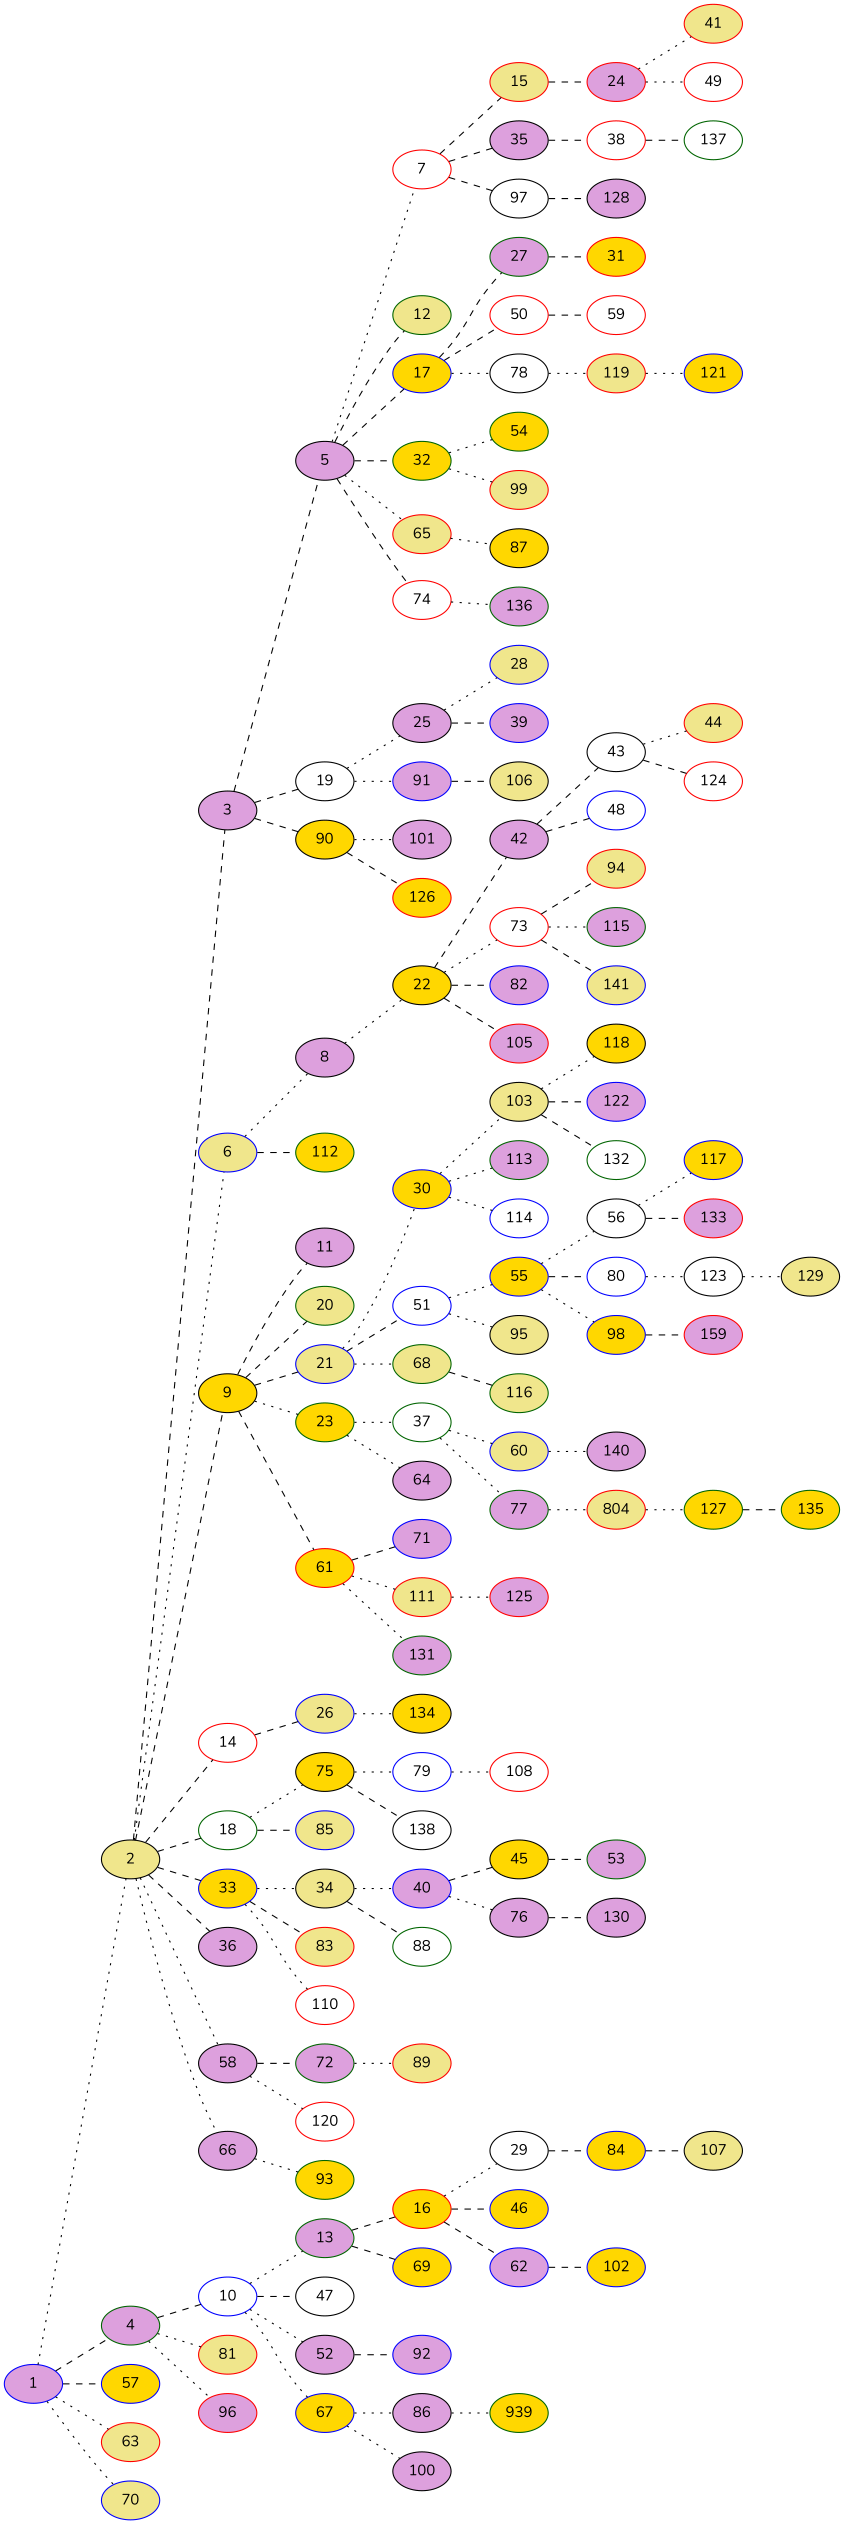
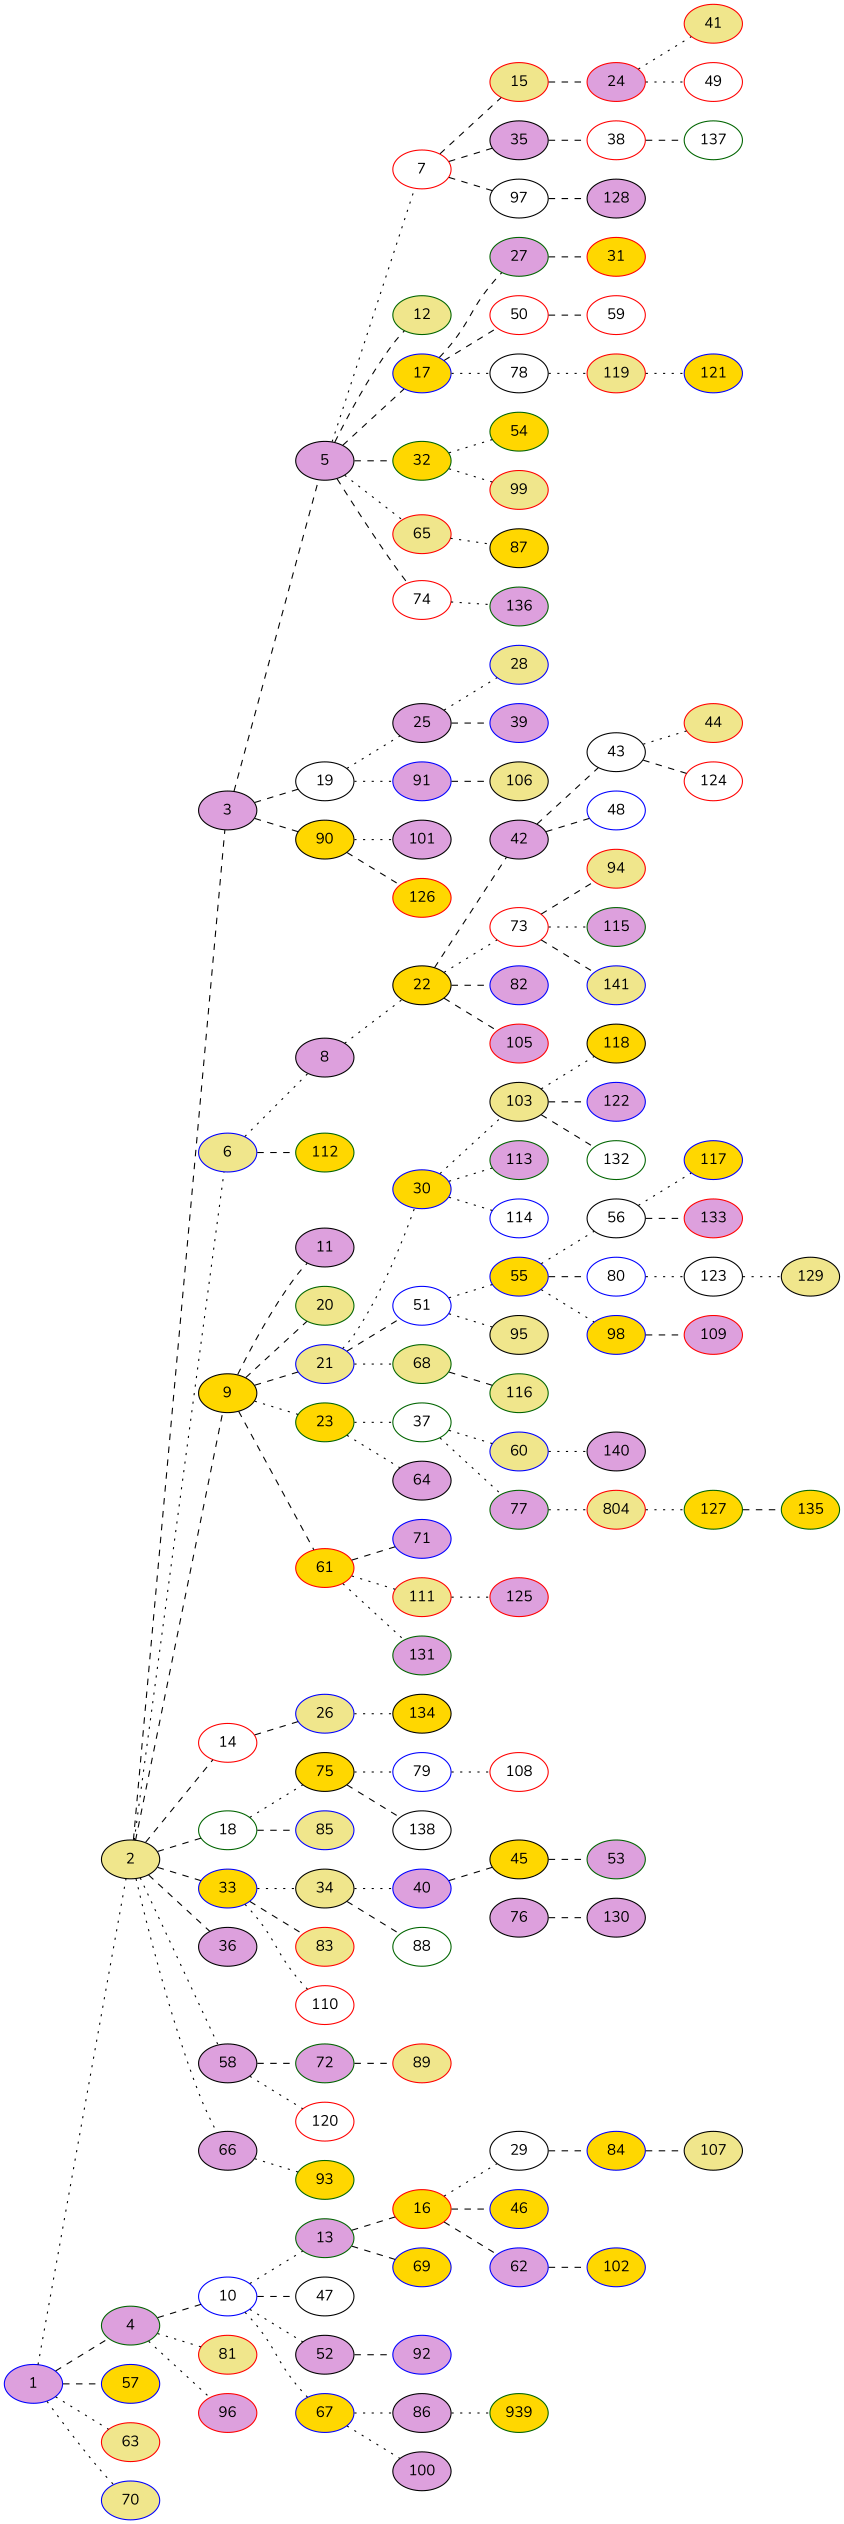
(713, 1335) -> (713, 1335)
(471, 1903) -> none
(374, 2063) -> (374, 2063)
